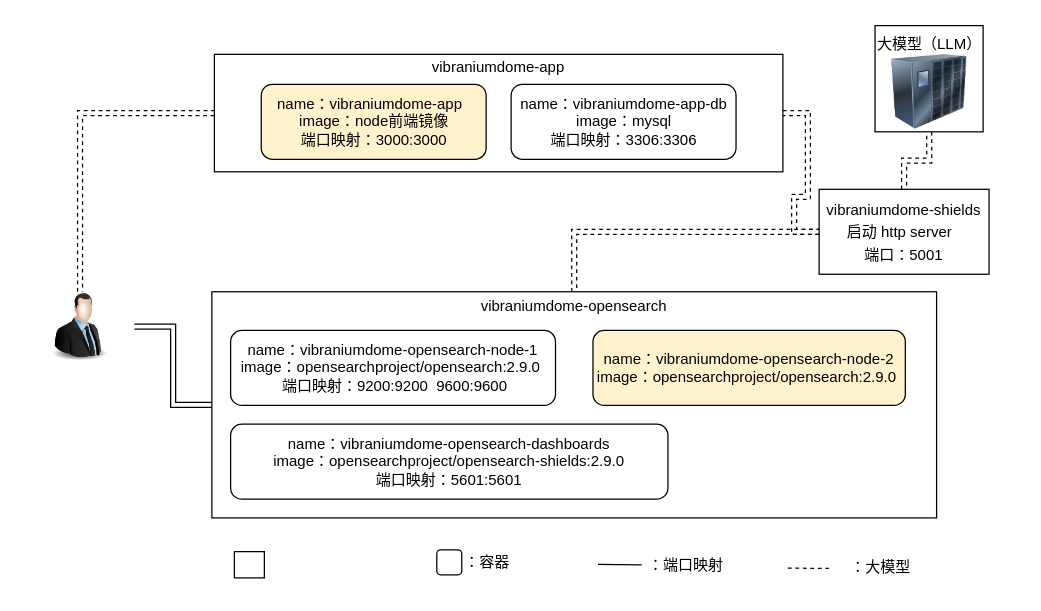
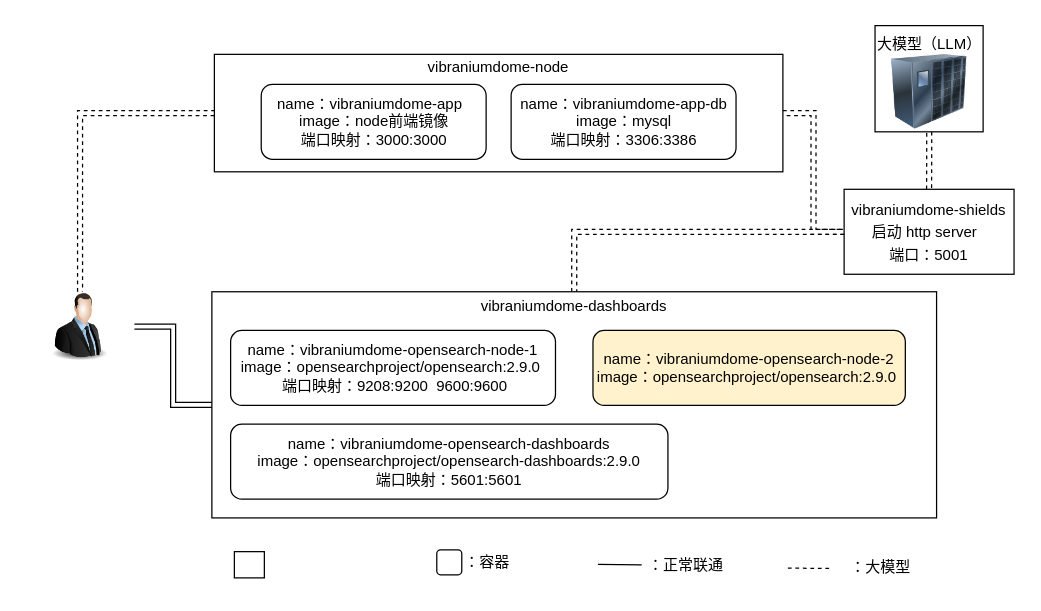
(499, 113) -> (499, 113)
(374, 122) -> (374, 122)
(624, 122) -> (624, 122)
(904, 232) -> (929, 232)
(393, 368) -> (393, 368)
(574, 406) -> (574, 406)
(449, 462) -> (449, 462)
(686, 566) -> (686, 566)
